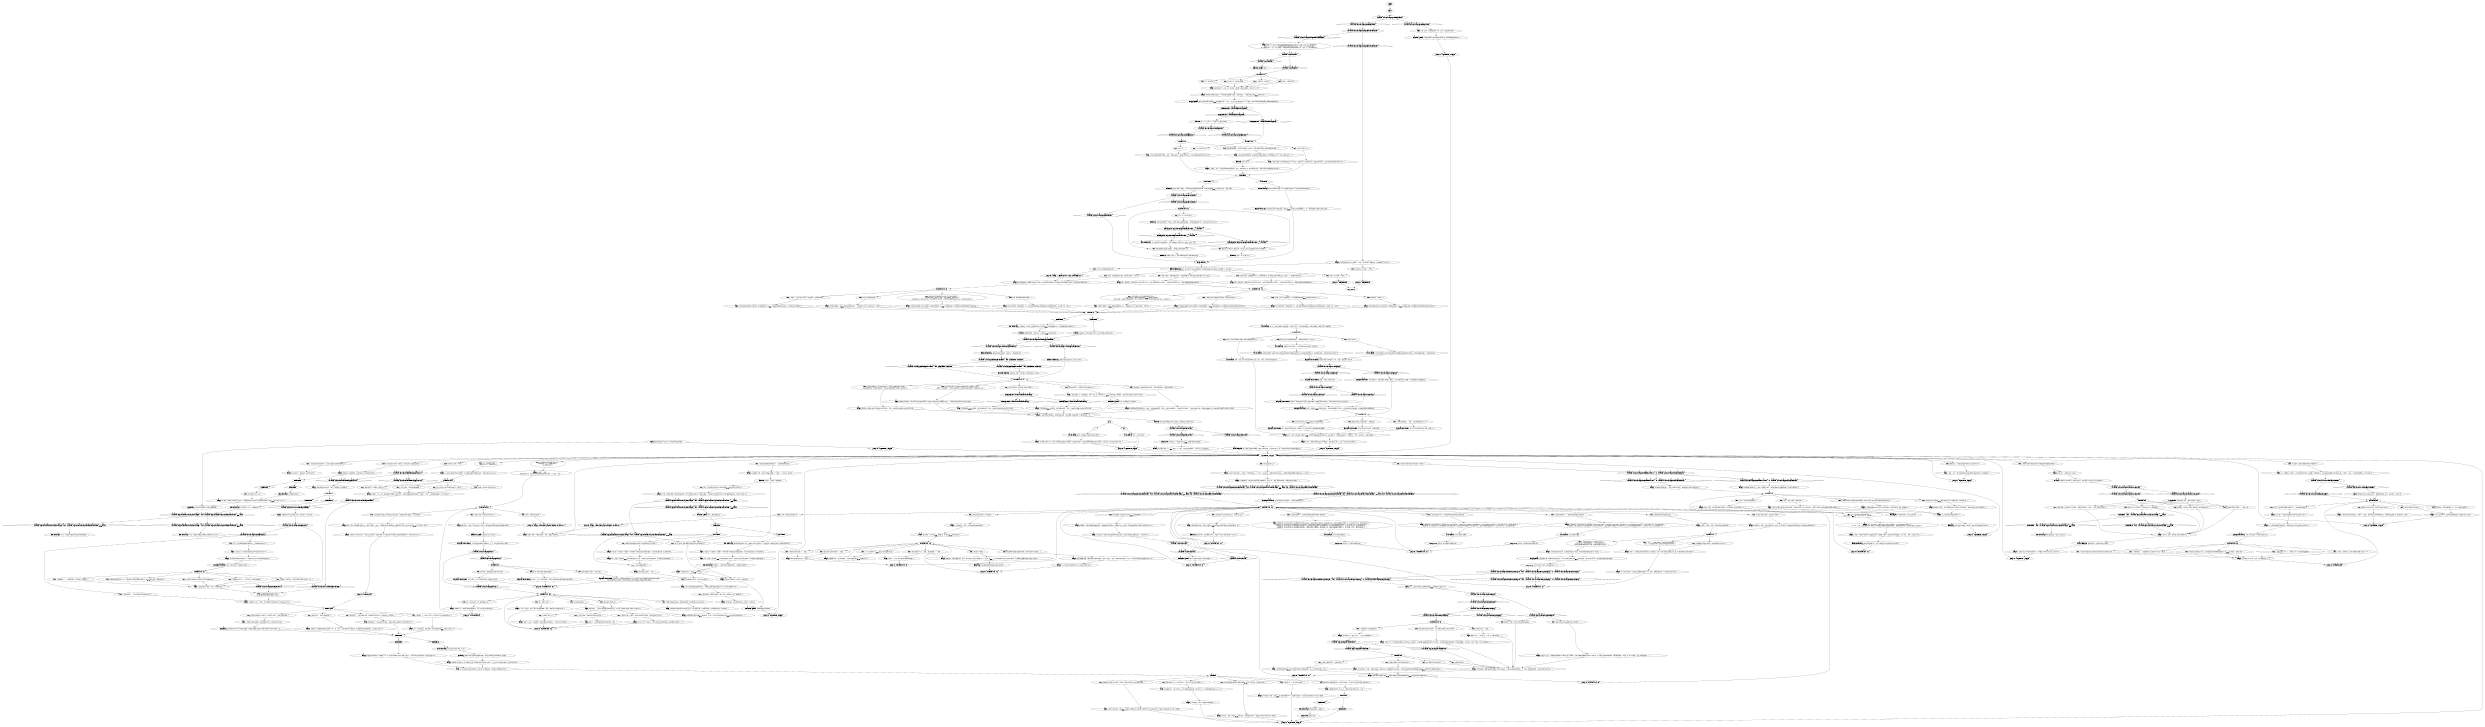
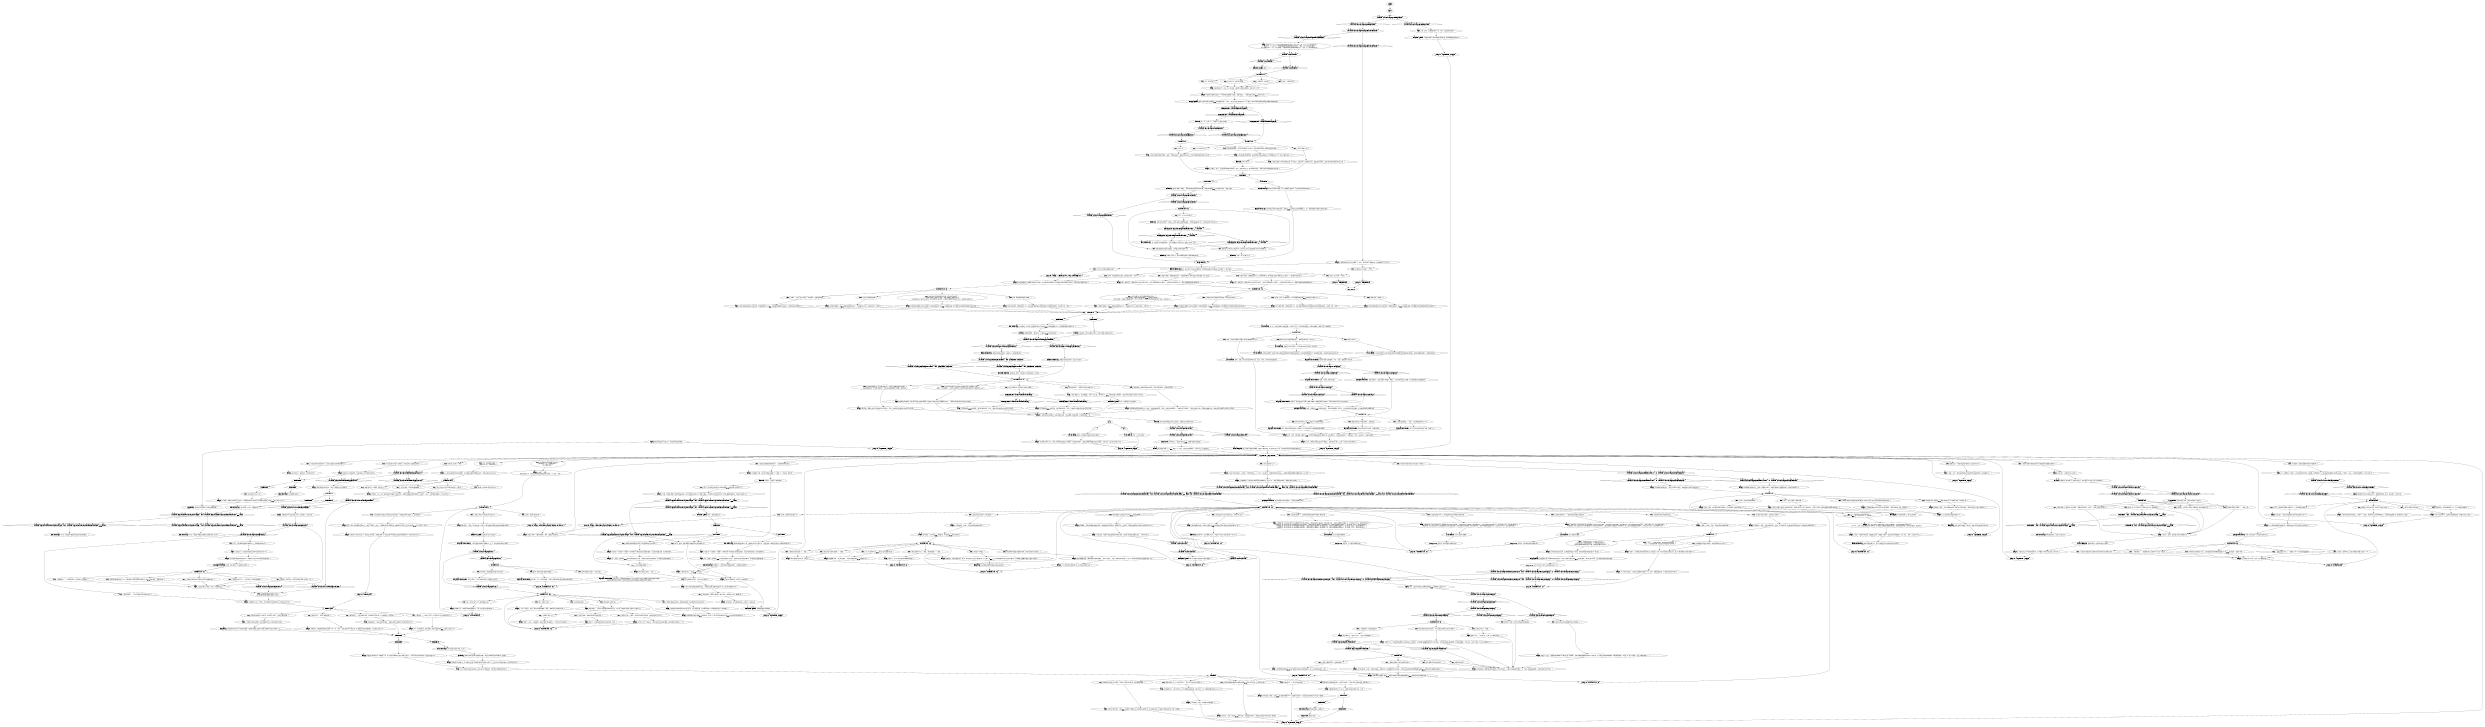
(1268, 455) -> (1268, 455)
